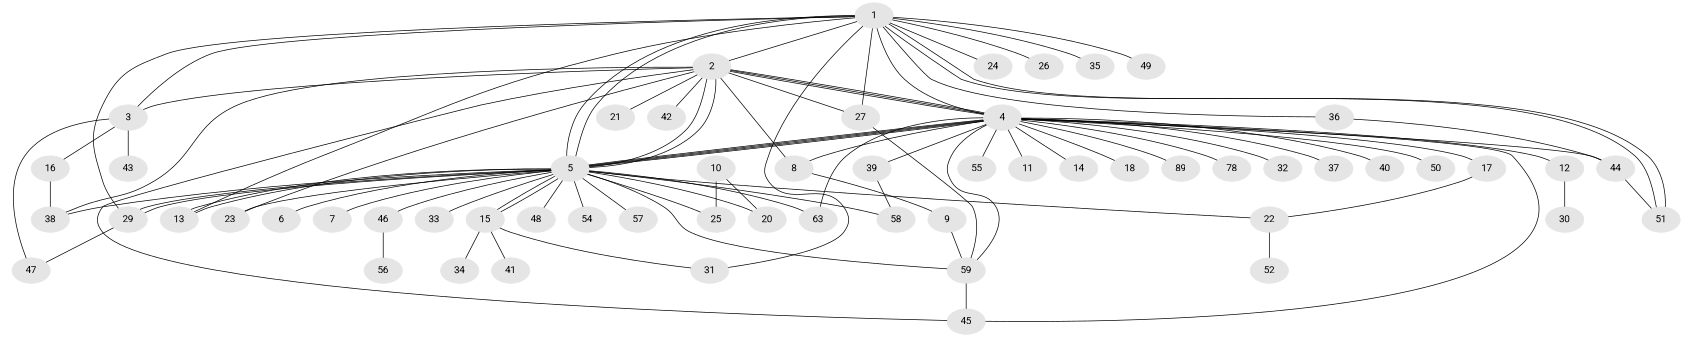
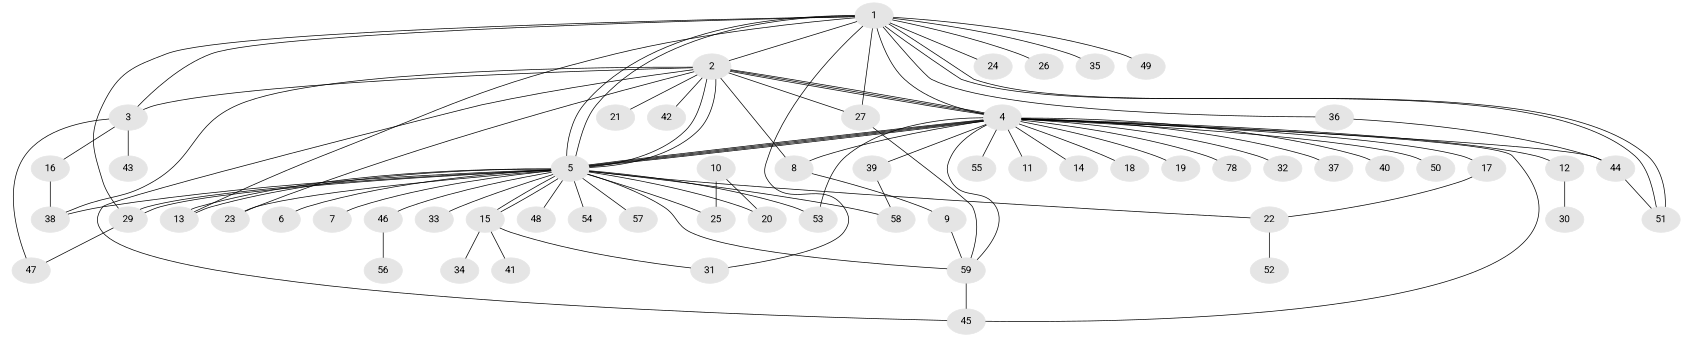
(1181, 169) -> (1181, 169)
(818, 220) -> (818, 220)
